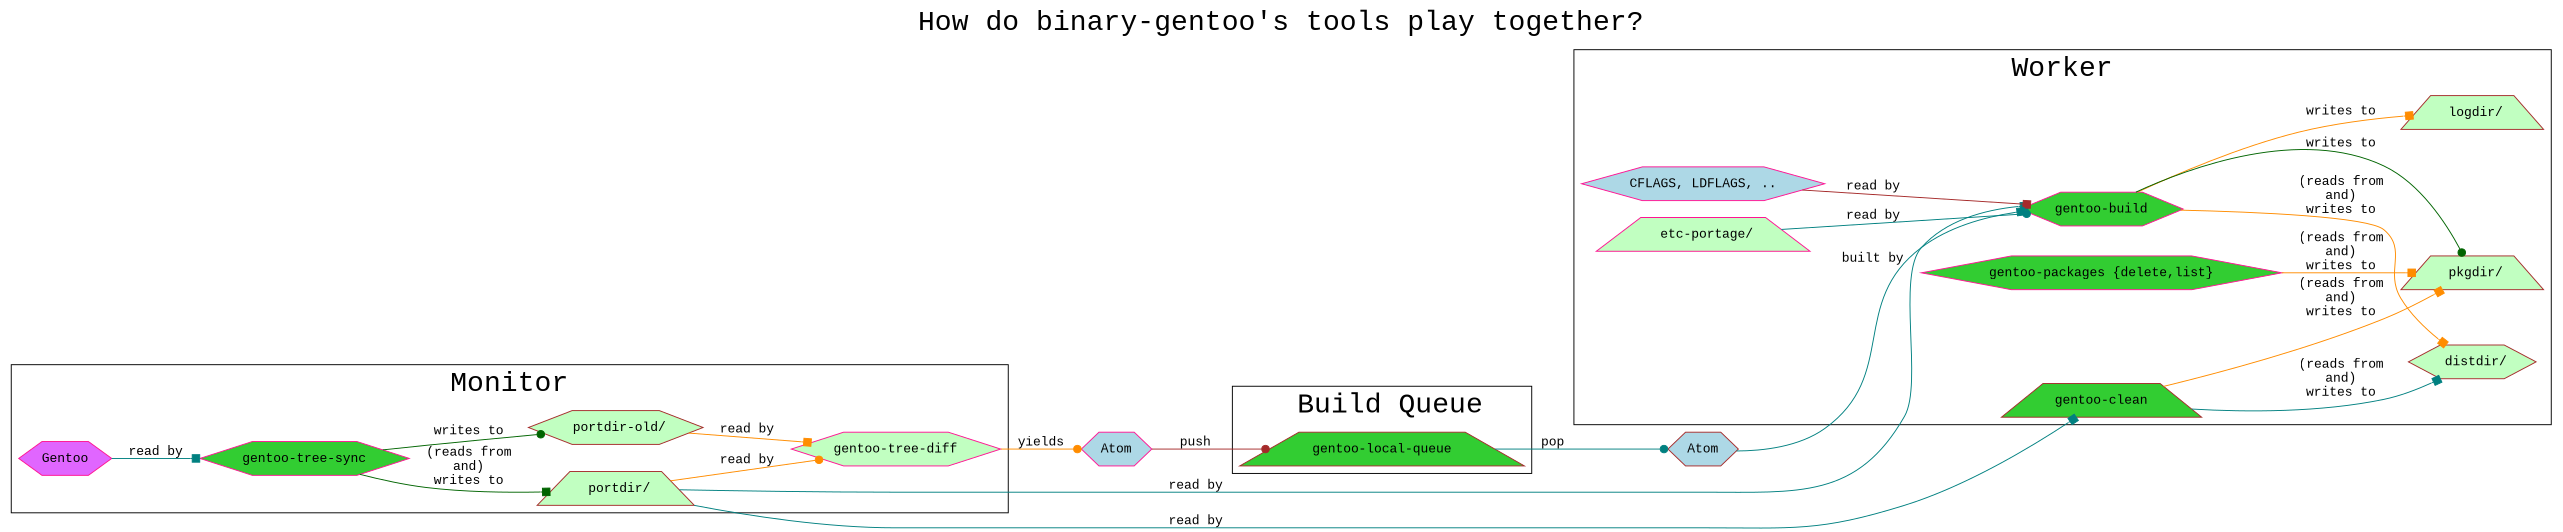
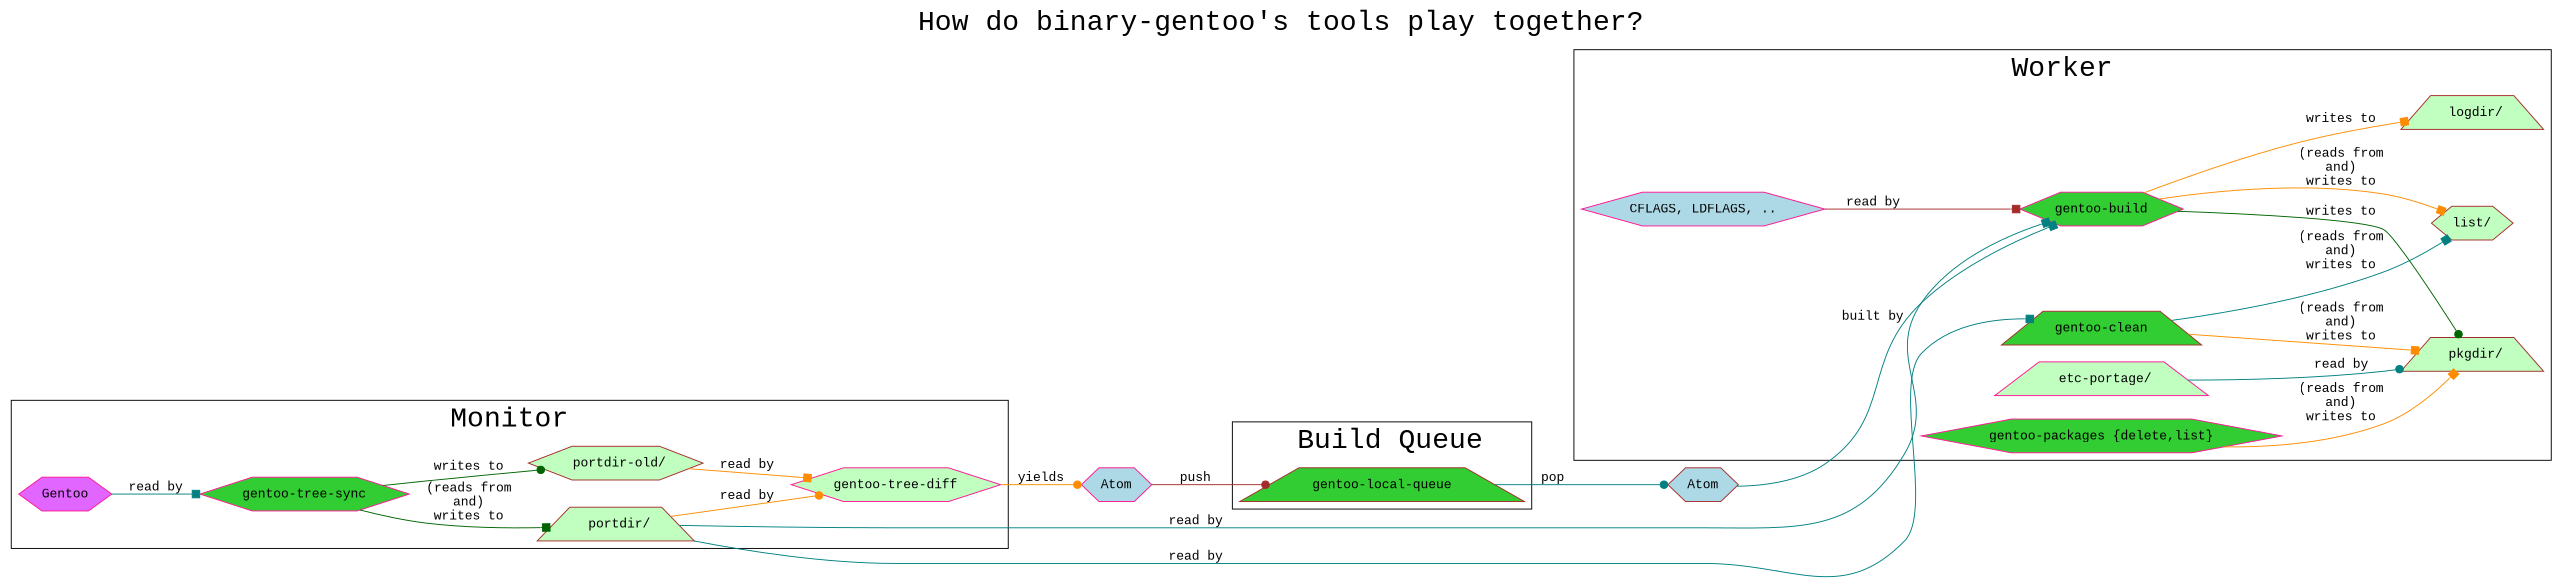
(1902, 222) -> (2292, 378)
(2472, 362) -> (2472, 223)
